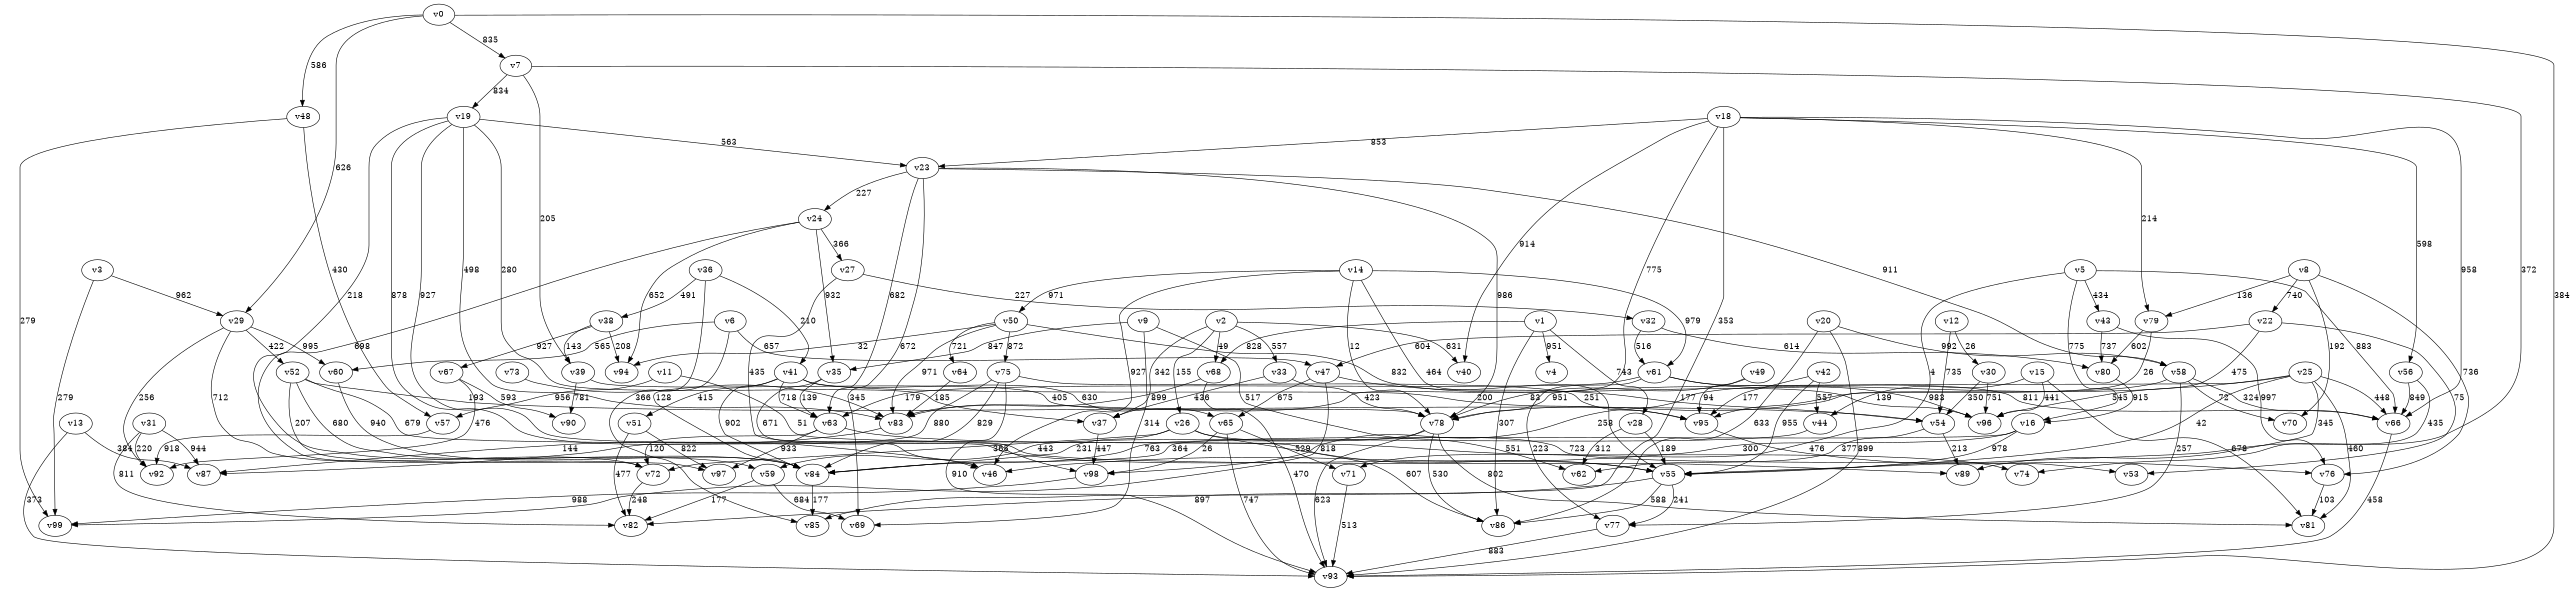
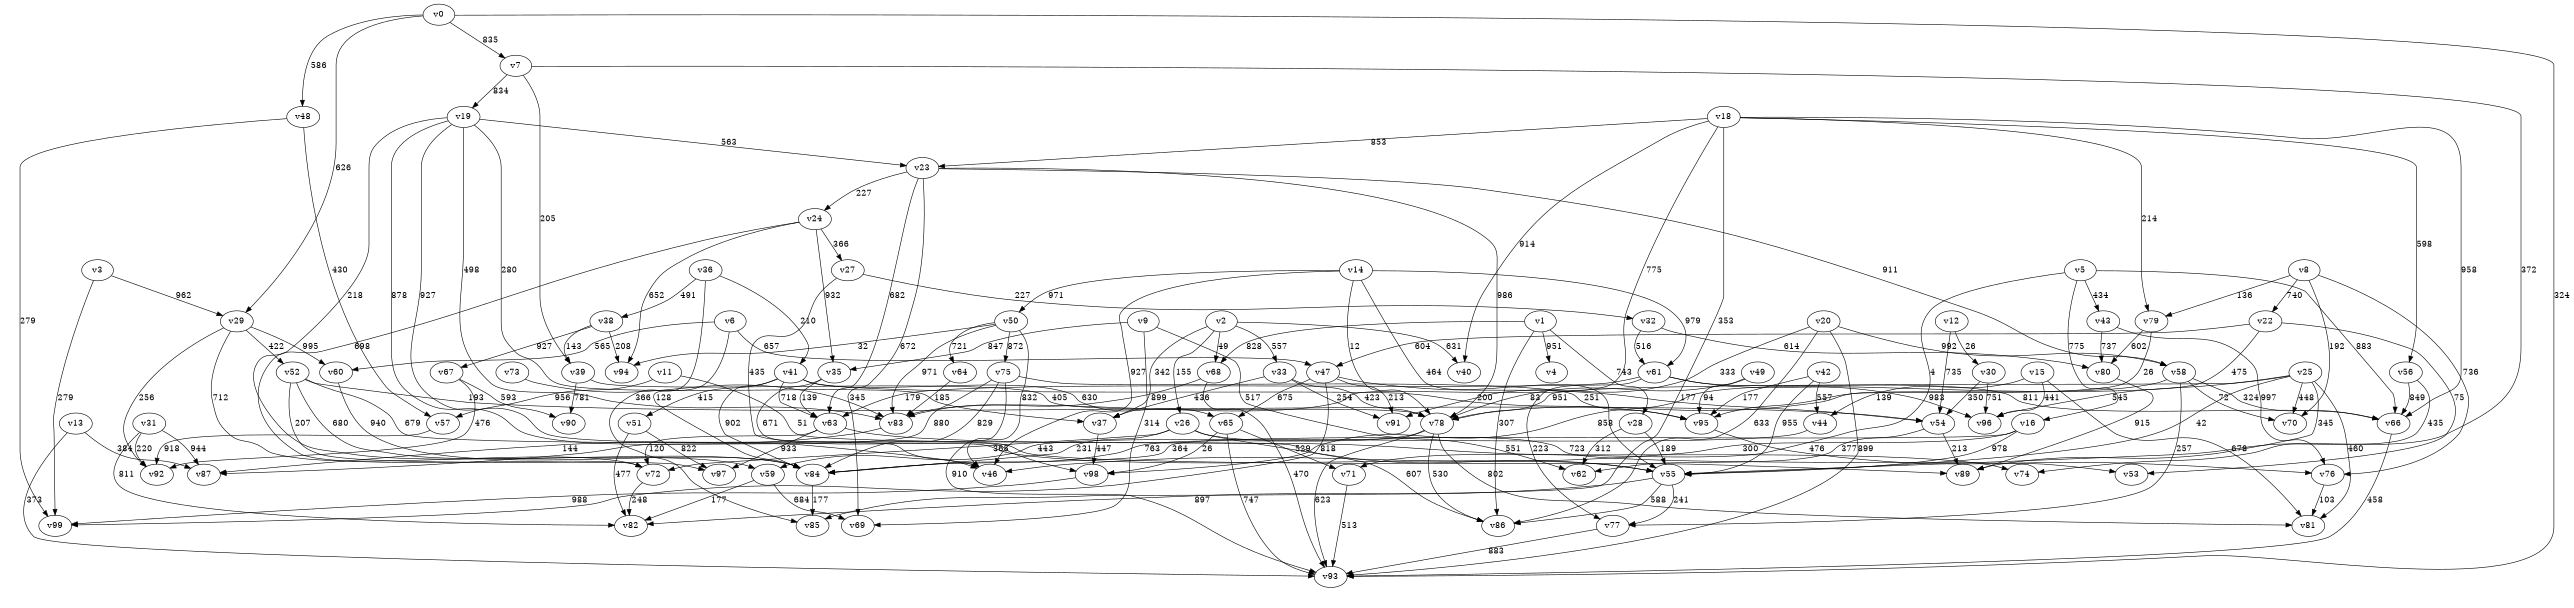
(2562, 296) -> (2562, 296)
(1376, 378) -> (1020, 420)
(2354, 388) -> (2299, 395)
(2105, 414) -> (2091, 431)
none -> (1394, 424)
(1606, 424) -> (1606, 424)
